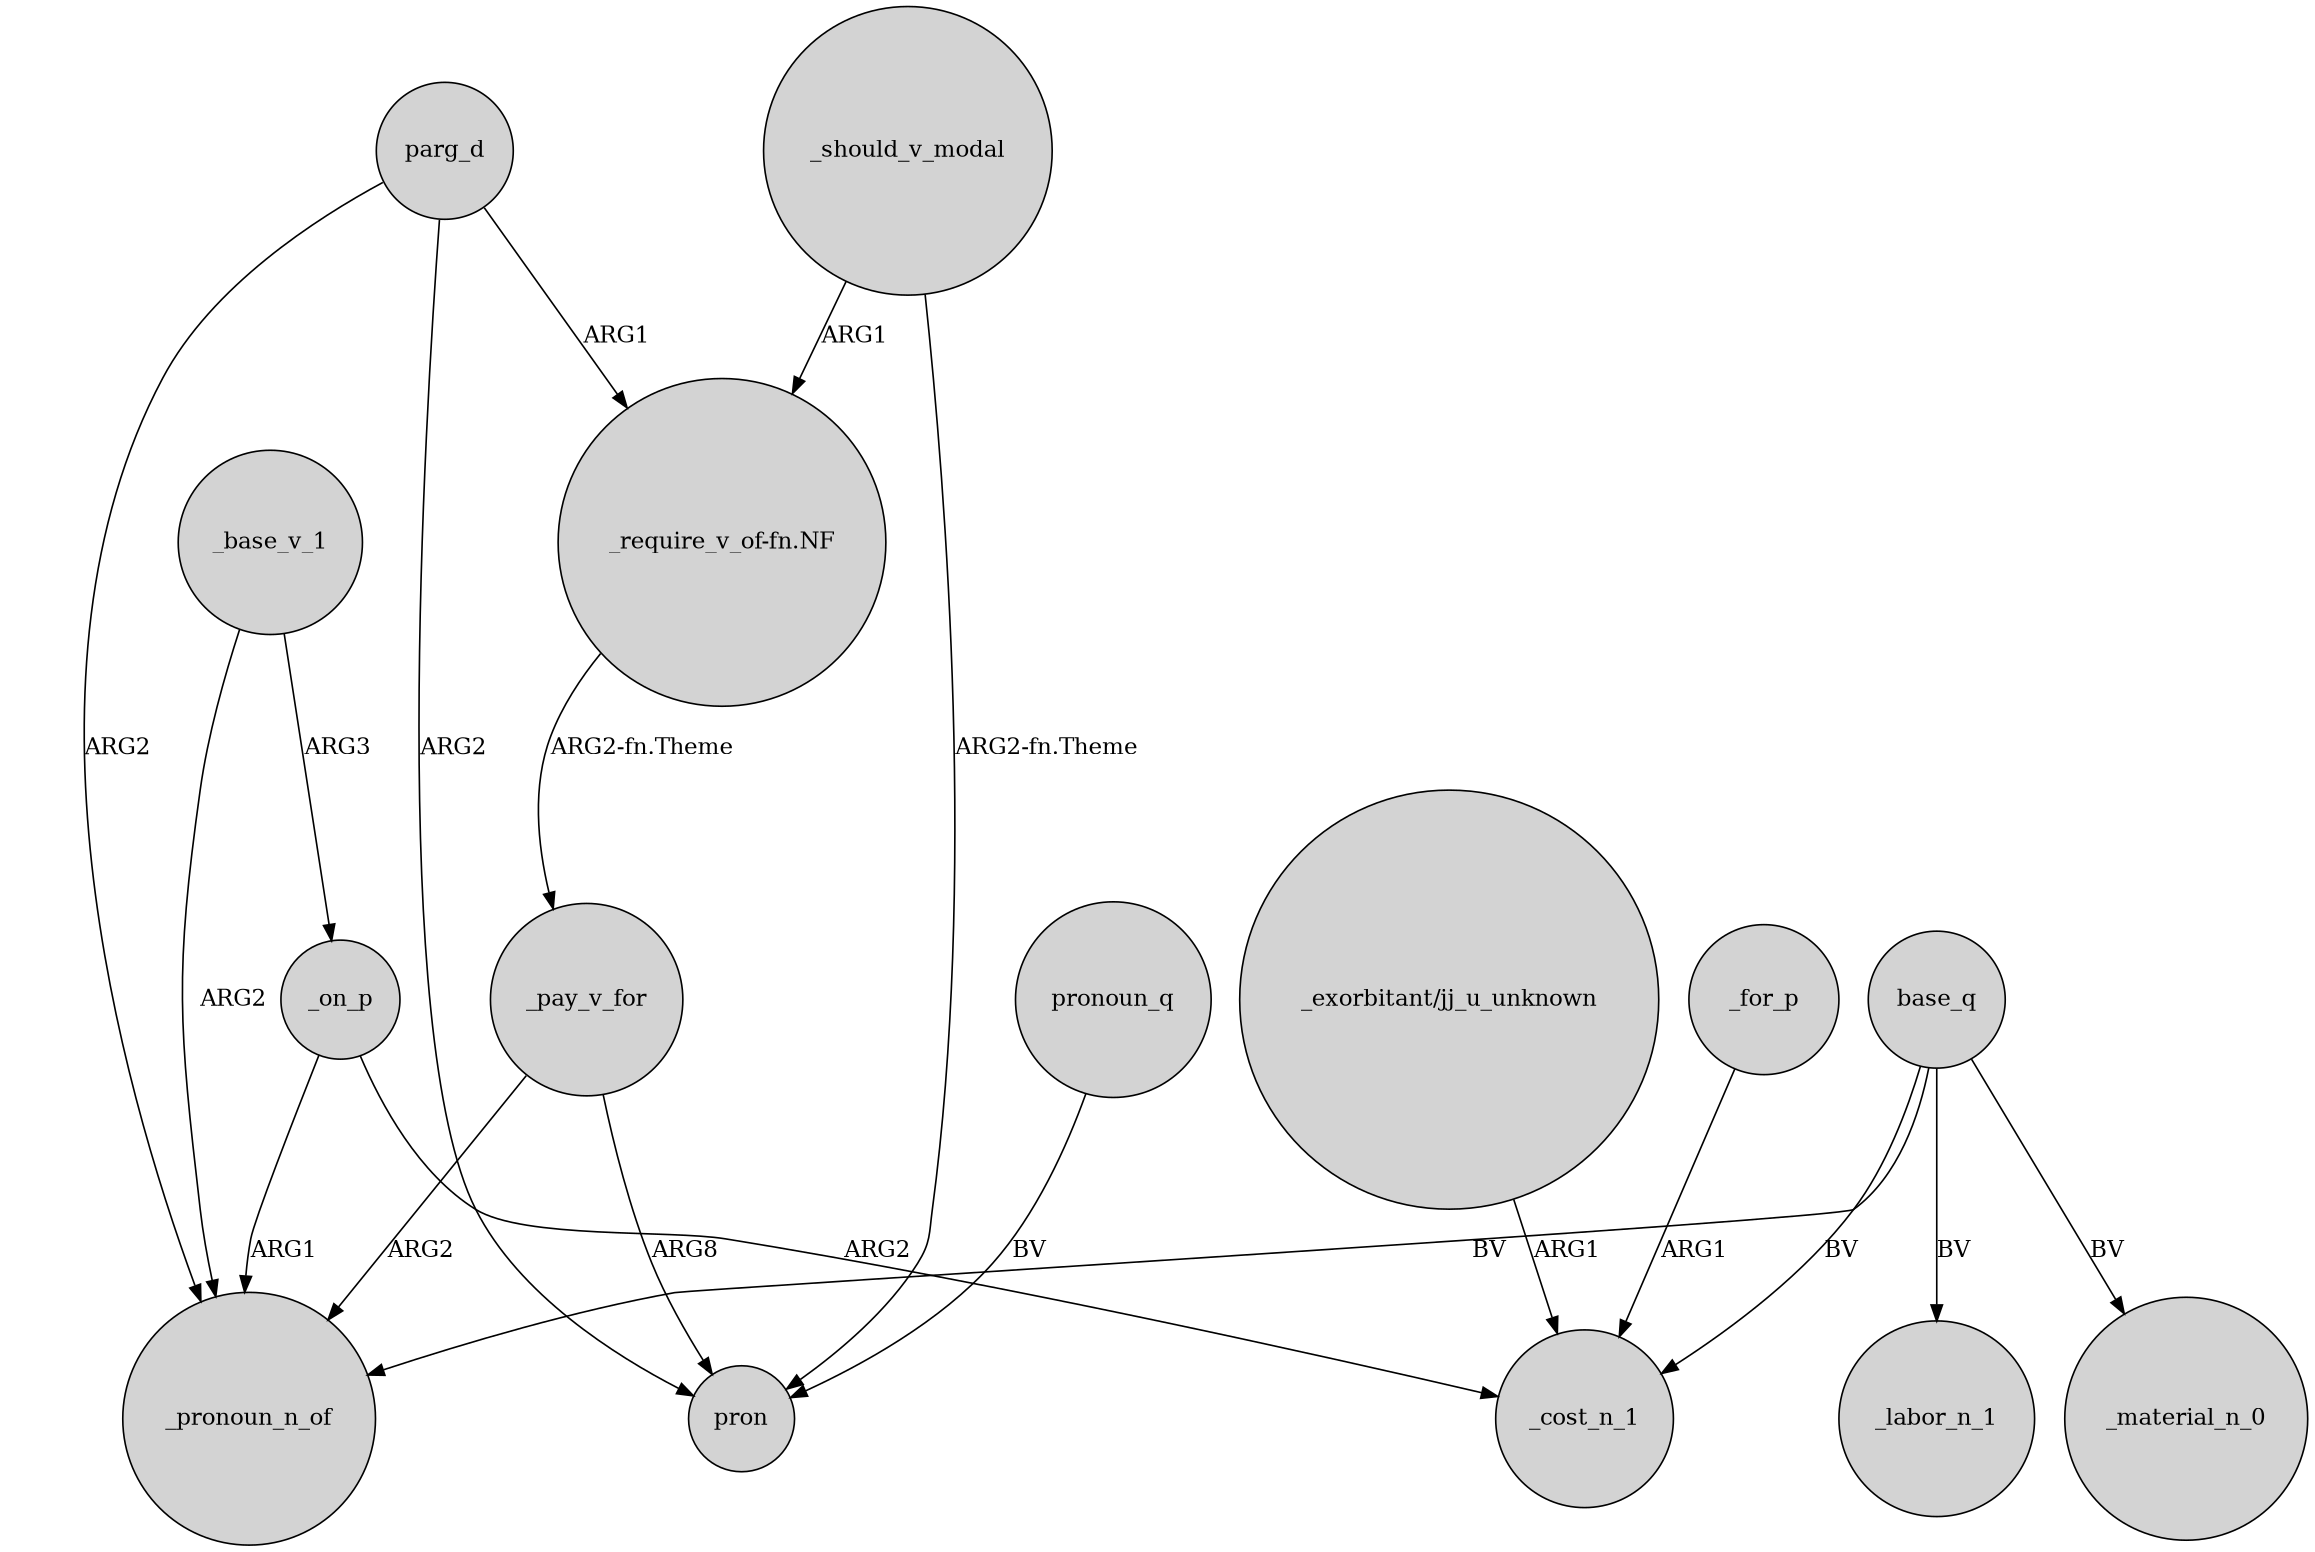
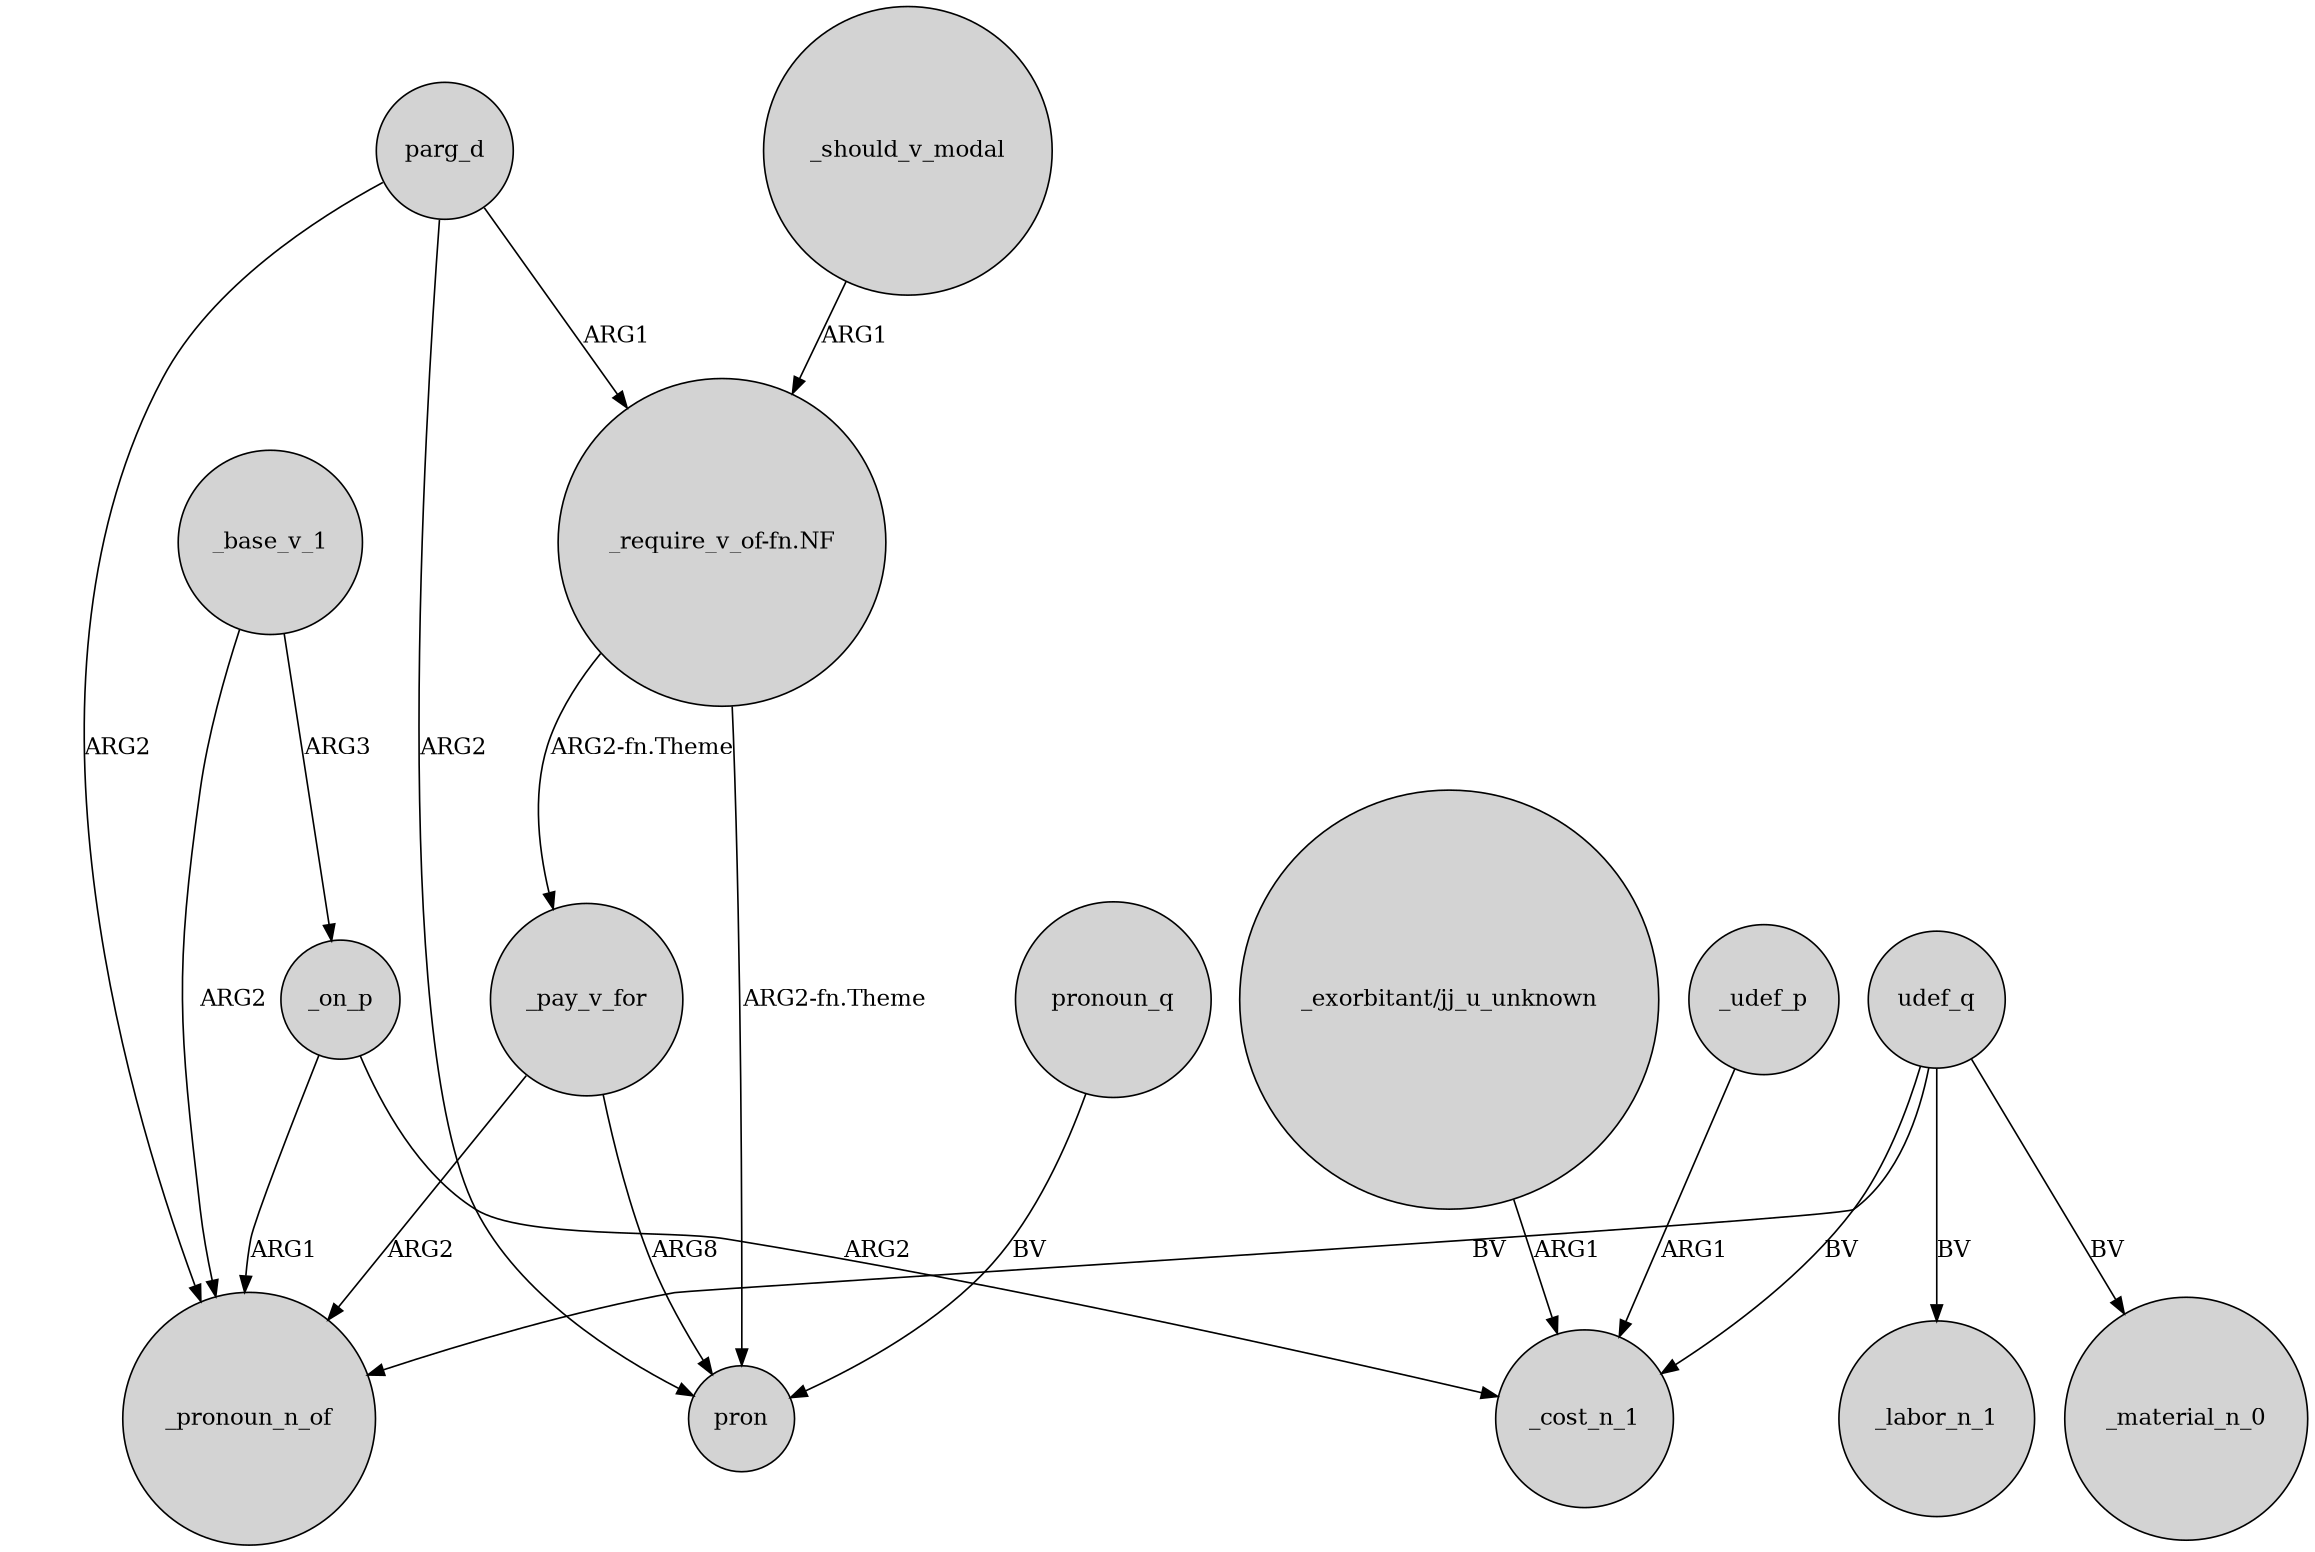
(954, 863) -> (740, 1028)
(1764, 1000) -> (1764, 1000)
(1937, 1000) -> (1937, 1000)
